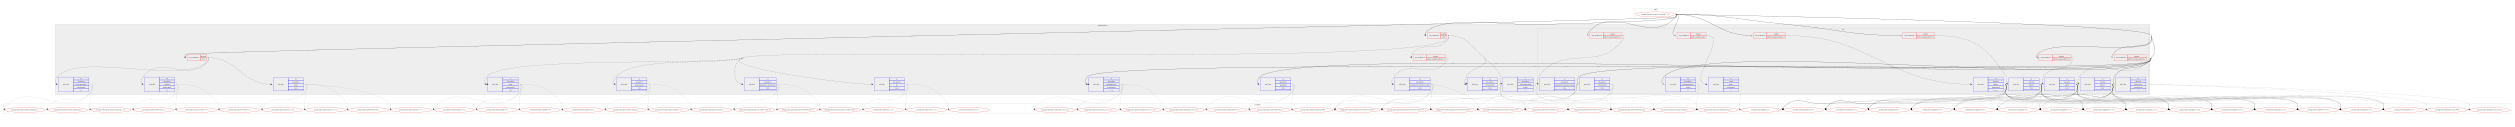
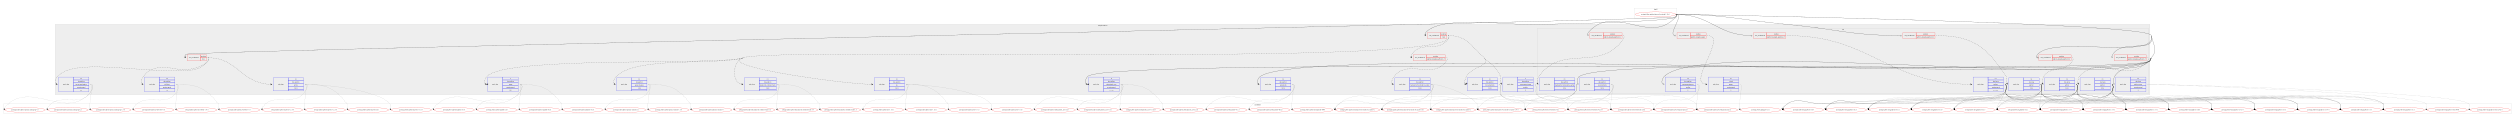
none -> (1012, 110)
